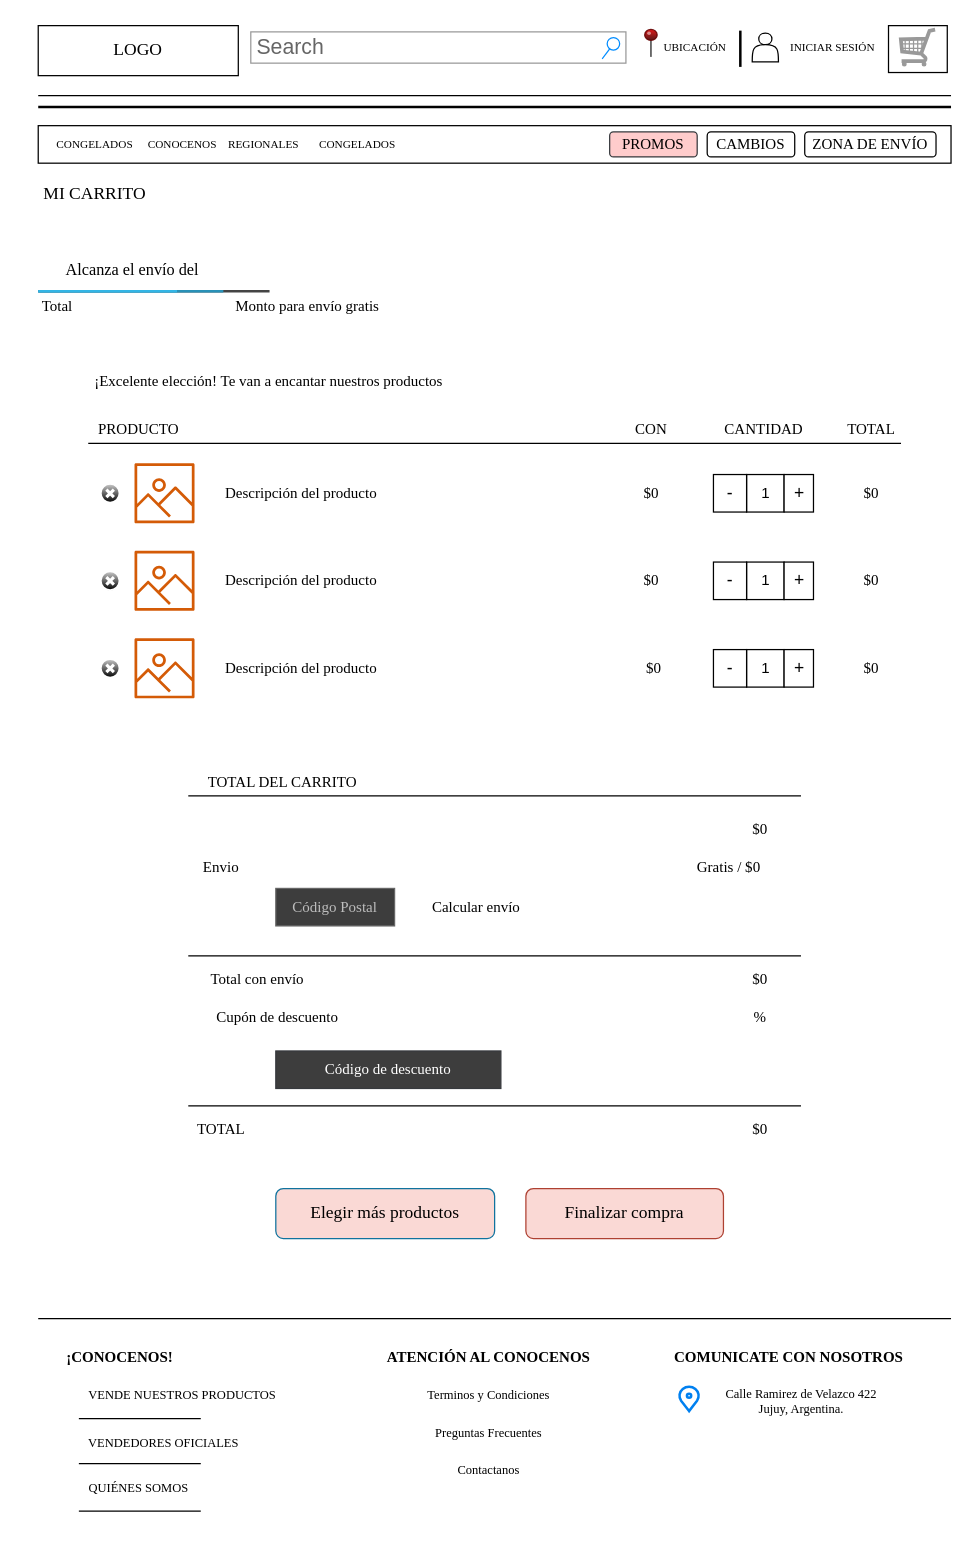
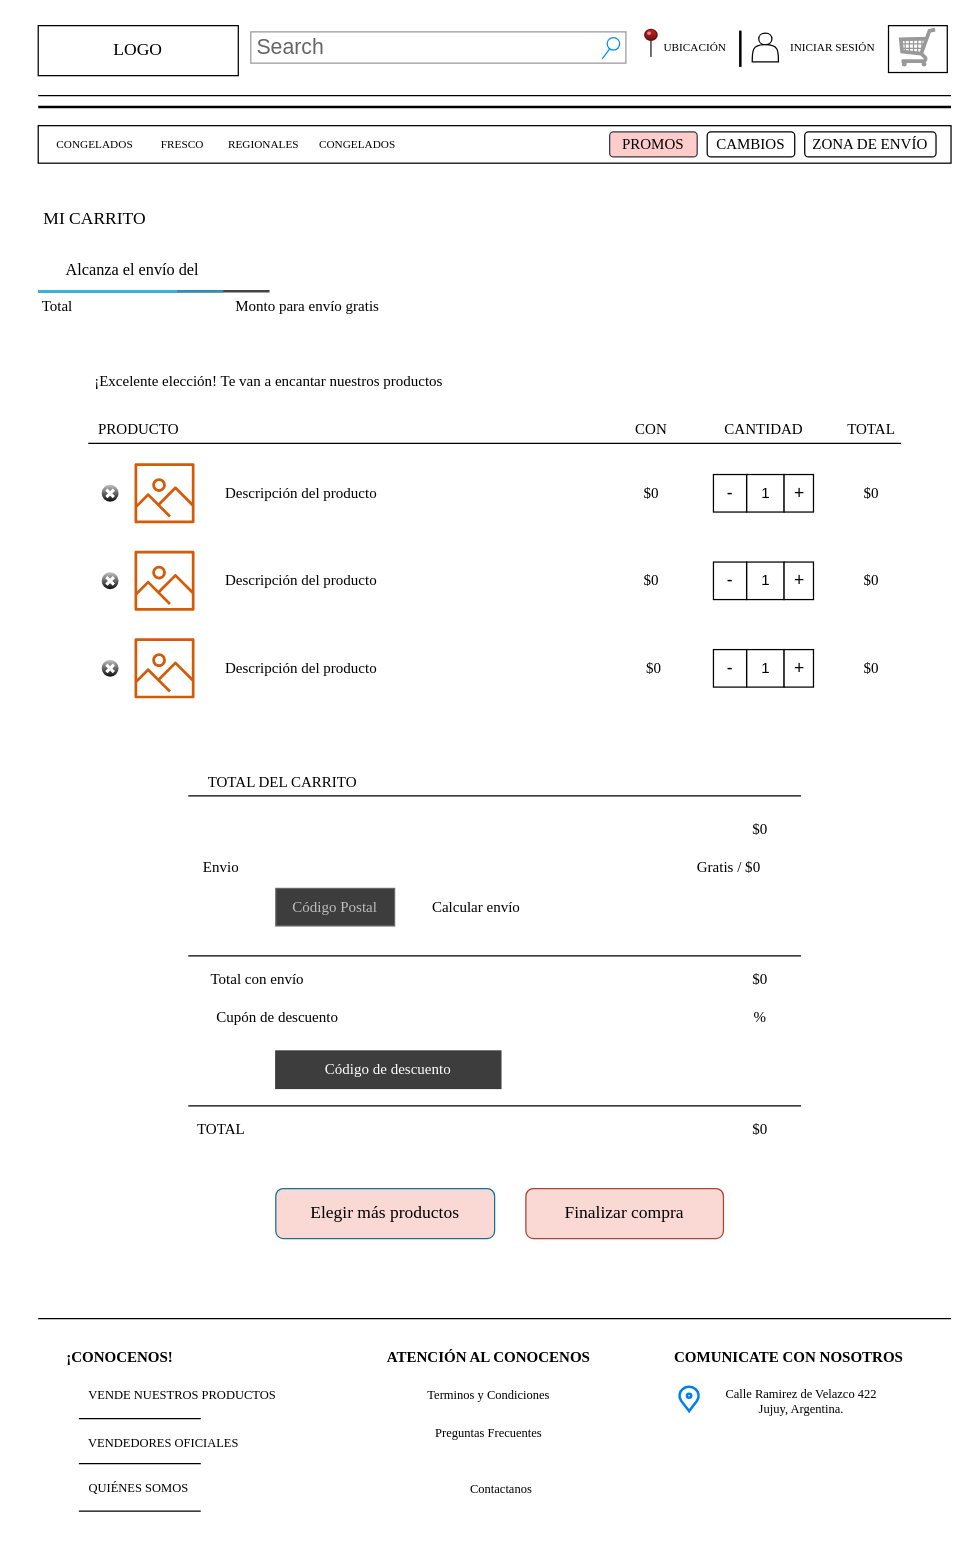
(183, 144) -> (183, 144)
(94, 194) -> (94, 219)
(488, 1469) -> (501, 1488)
